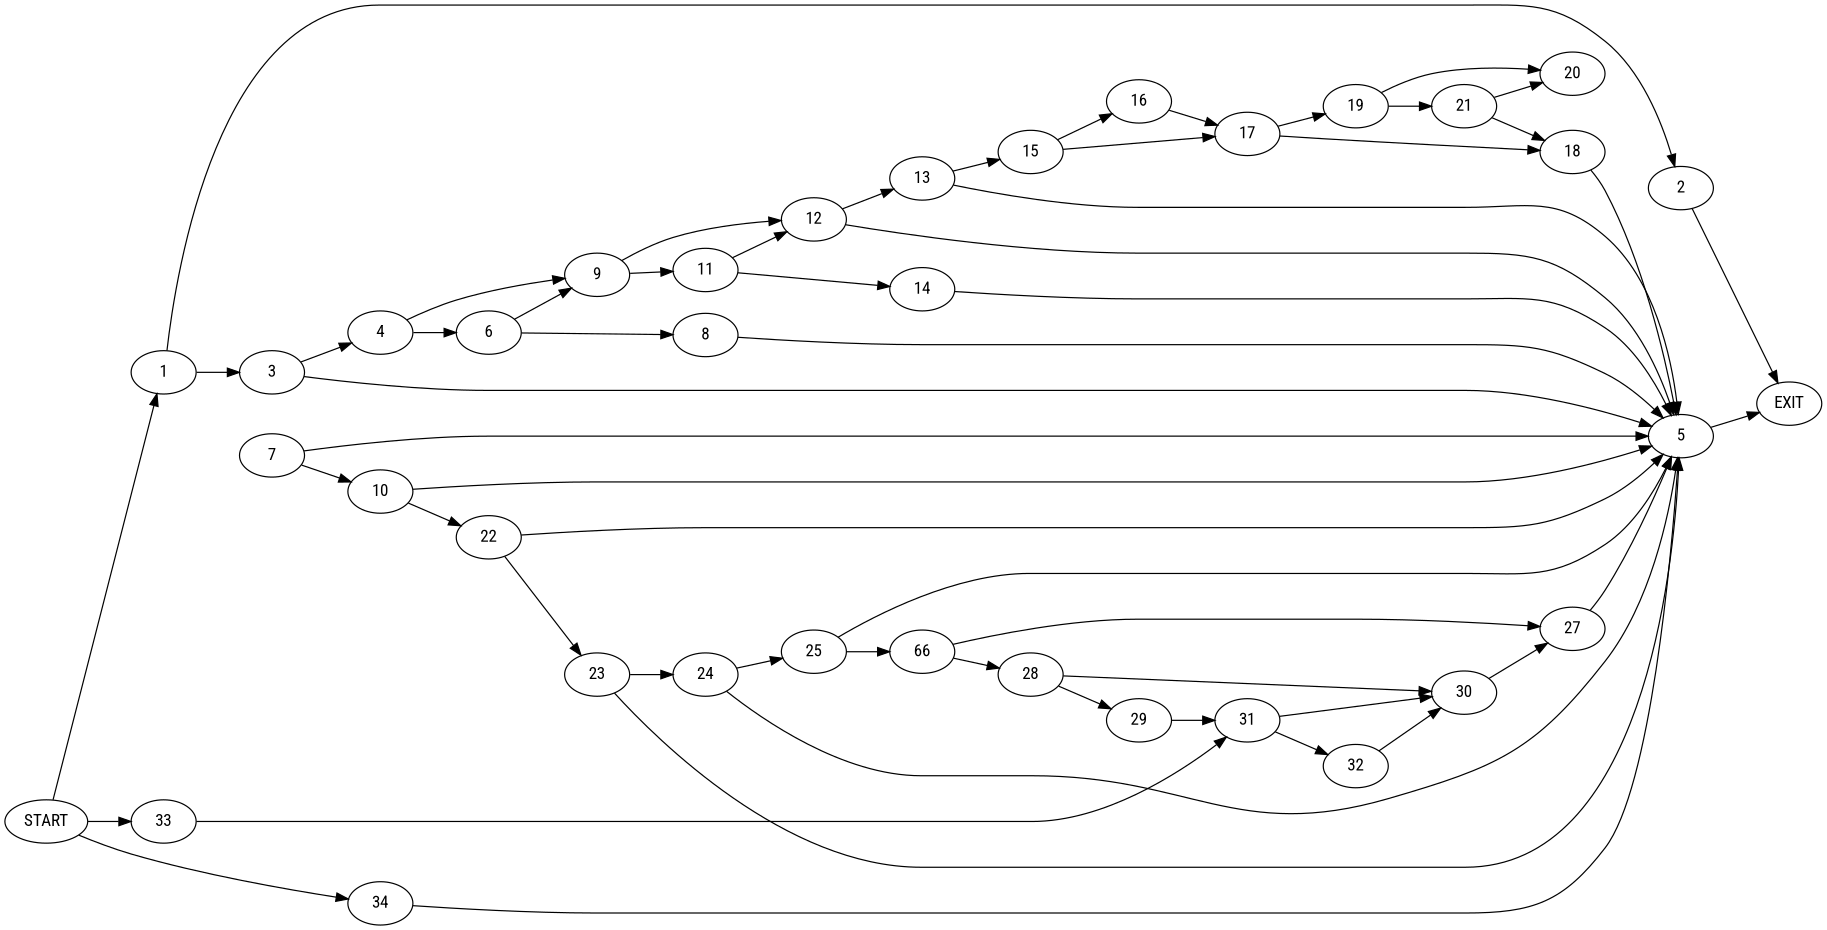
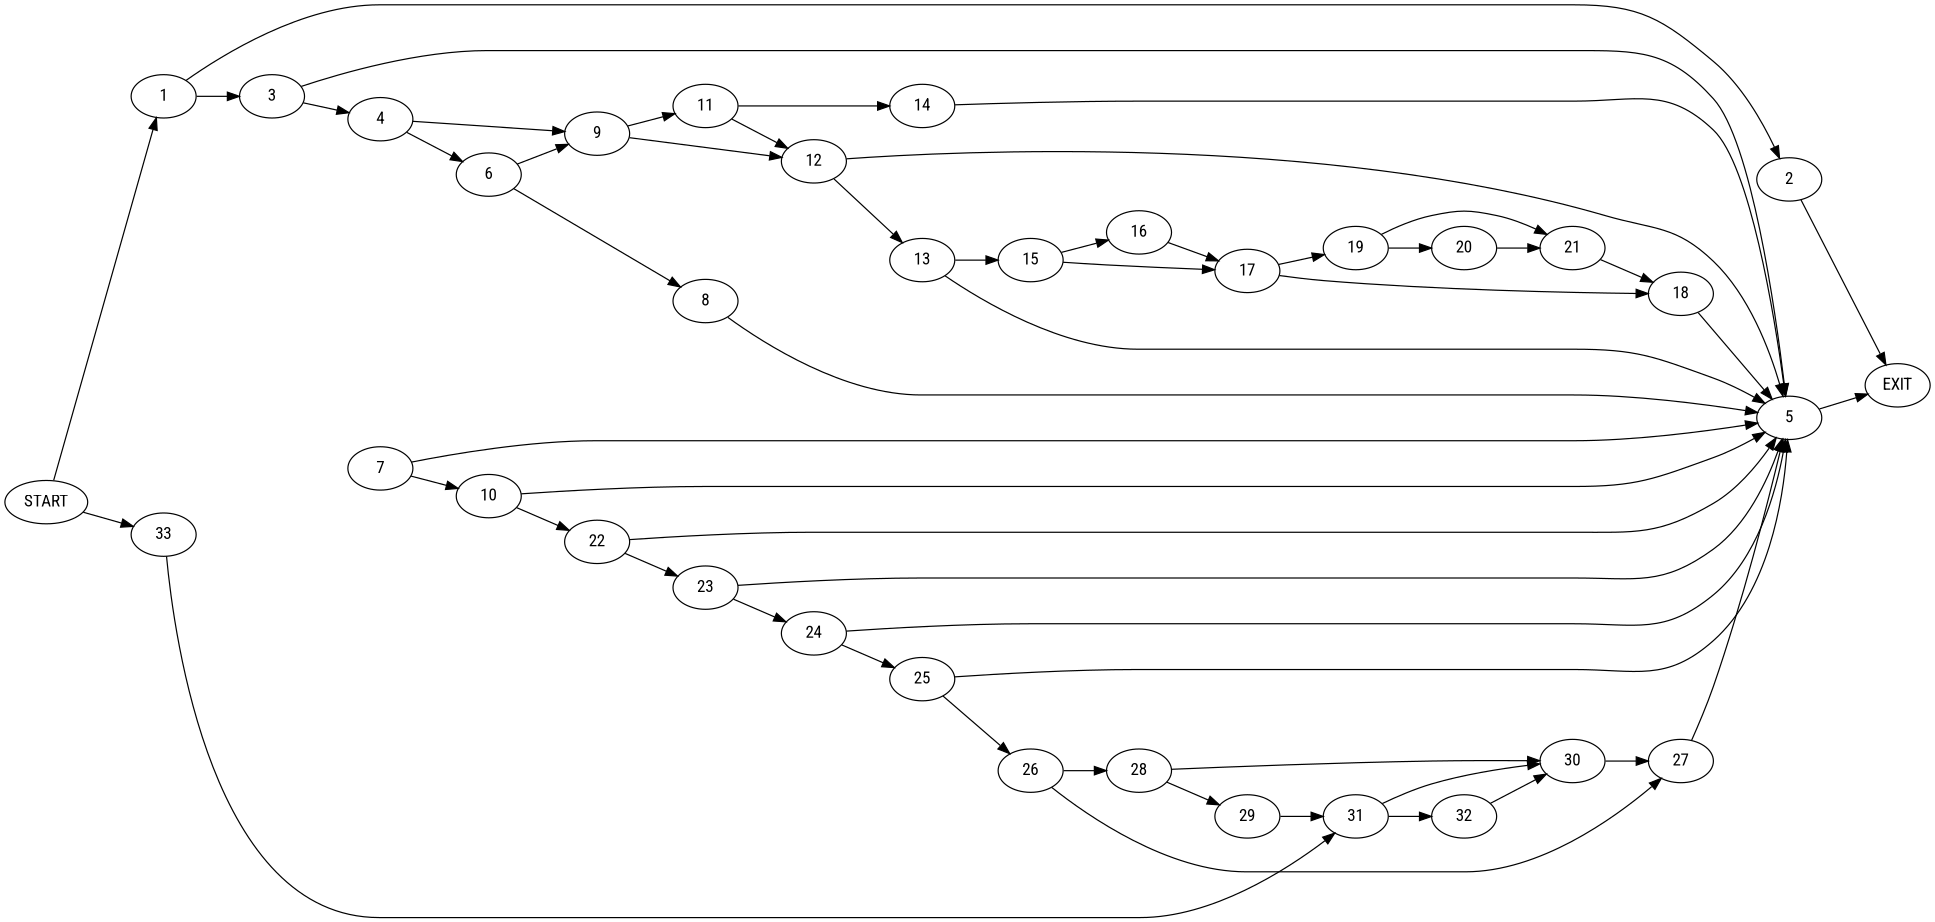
(1513, 92) -> (1512, 248)
(922, 652) -> (1031, 771)
(380, 903) -> none
